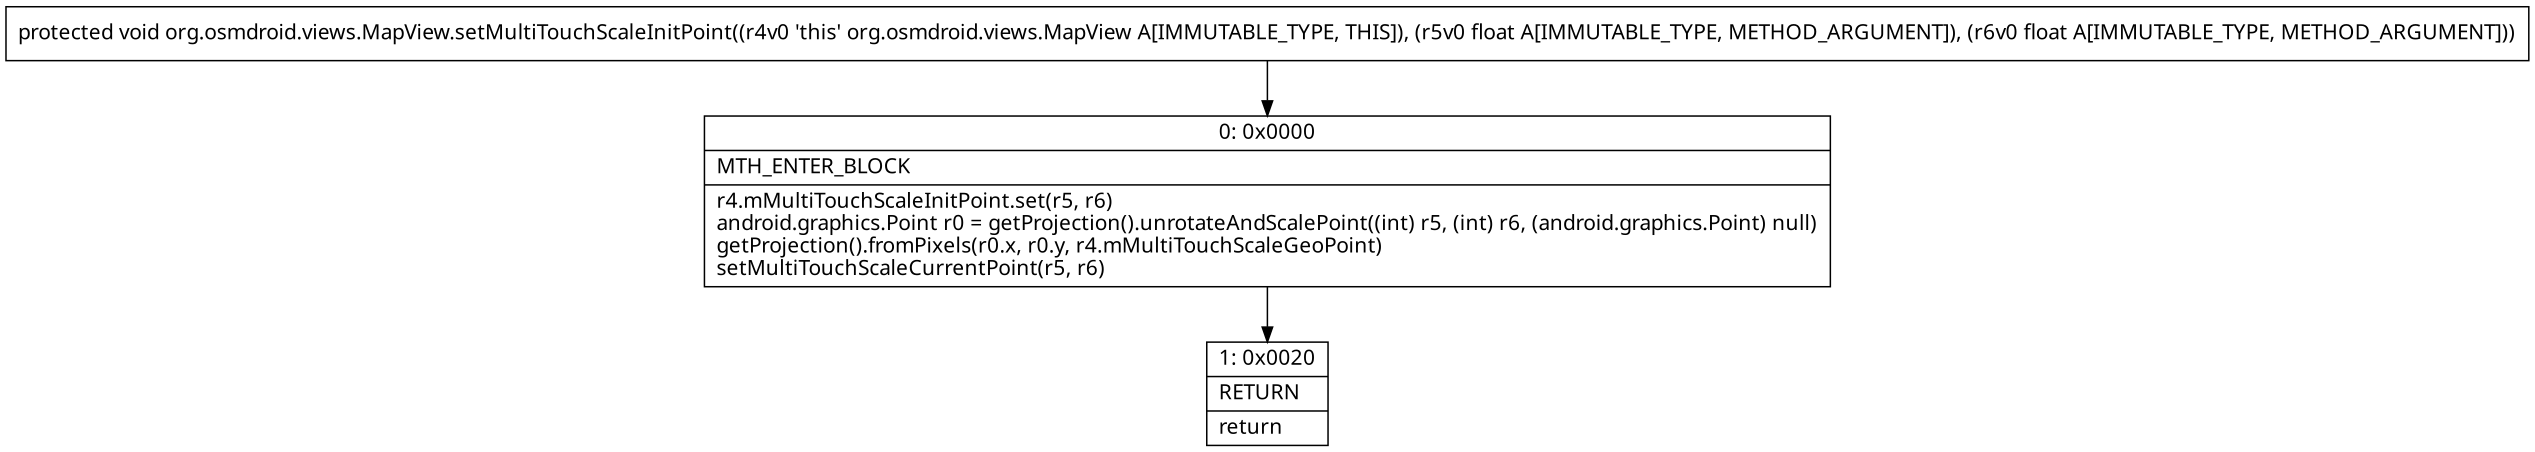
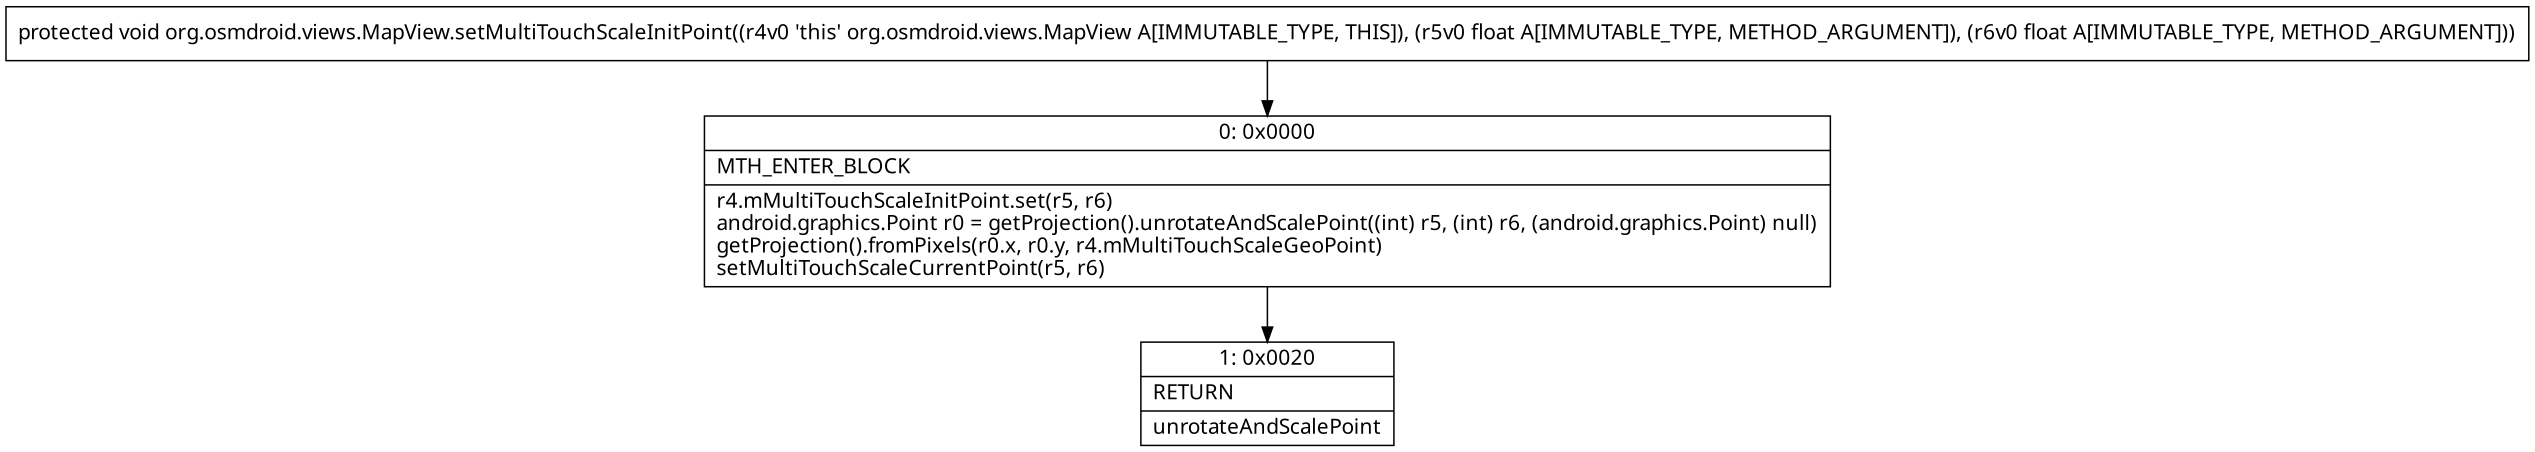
(1251, 427) -> (1267, 427)
